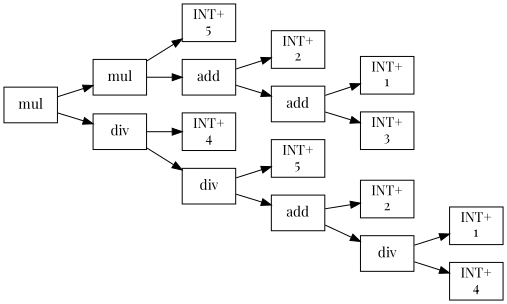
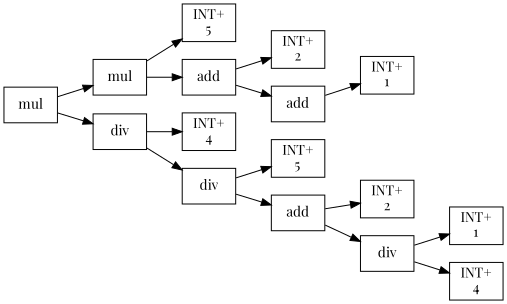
(387, 131) -> none
